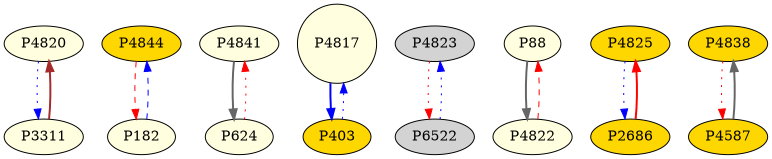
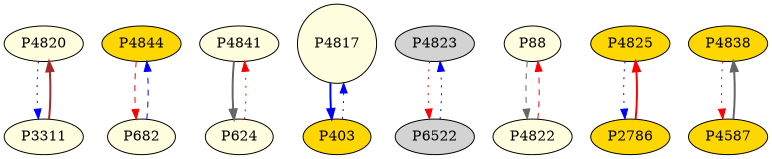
(526, 85) -> (526, 85)
(142, 137) -> (142, 137)
(630, 137) -> (630, 137)
